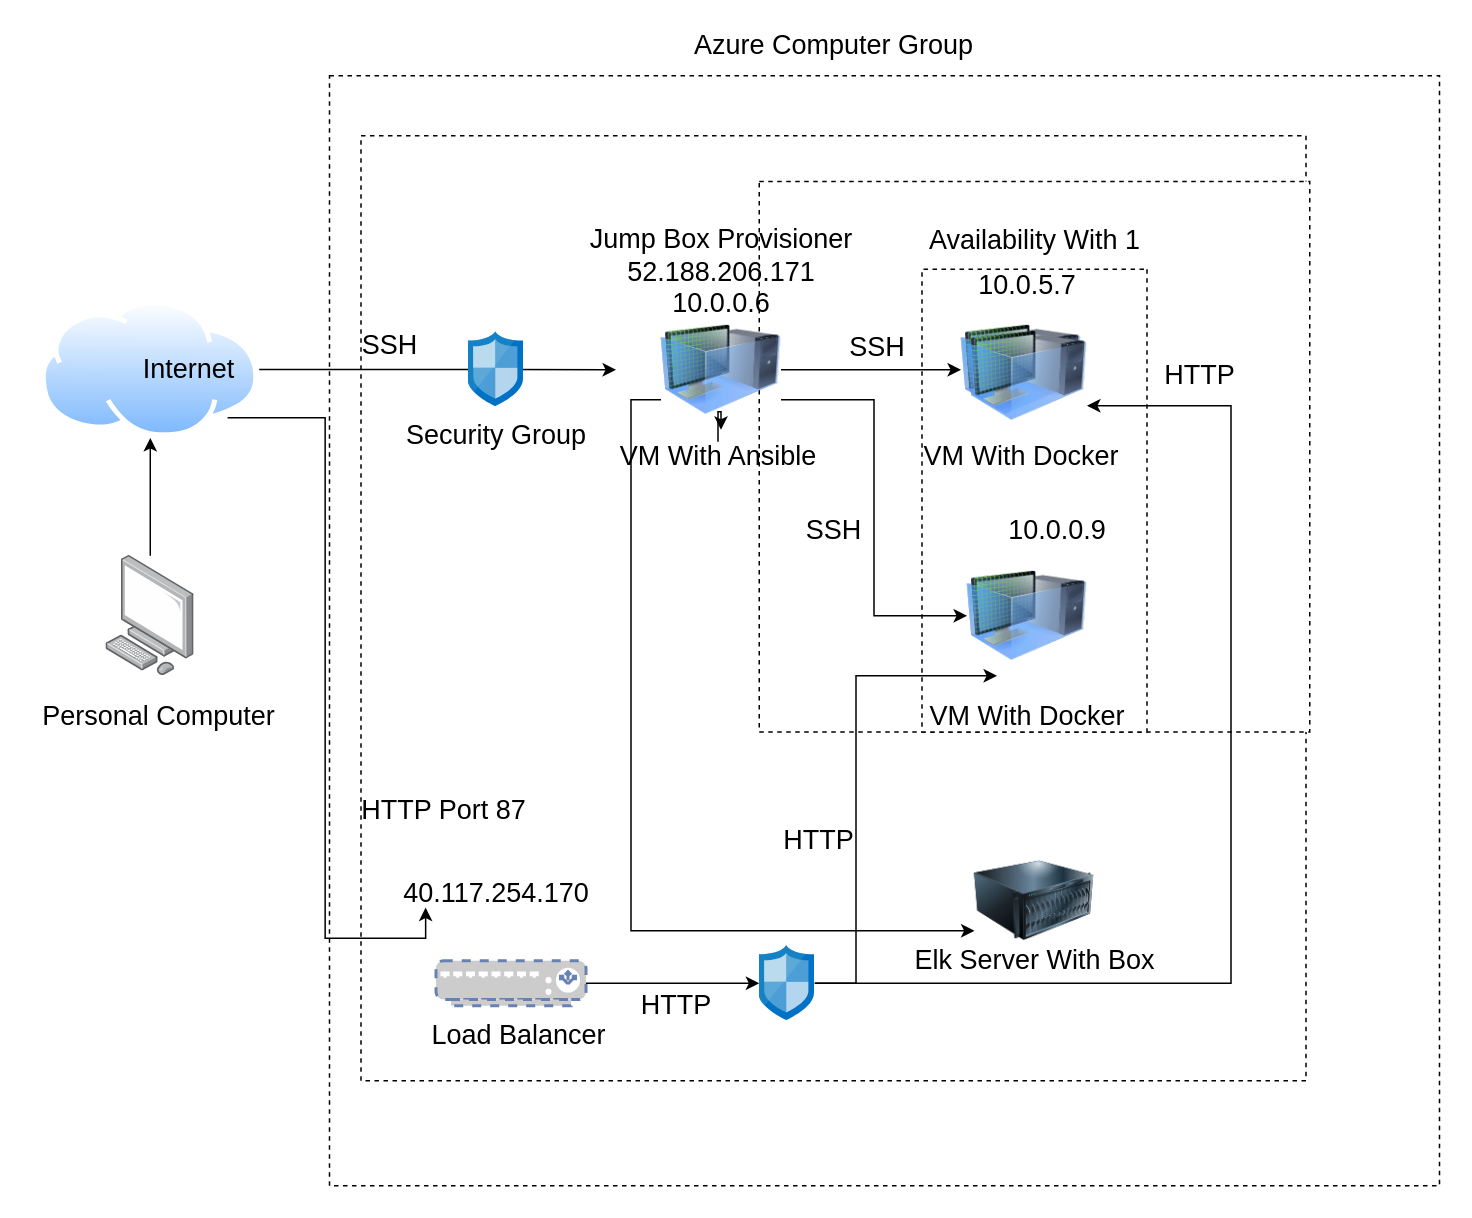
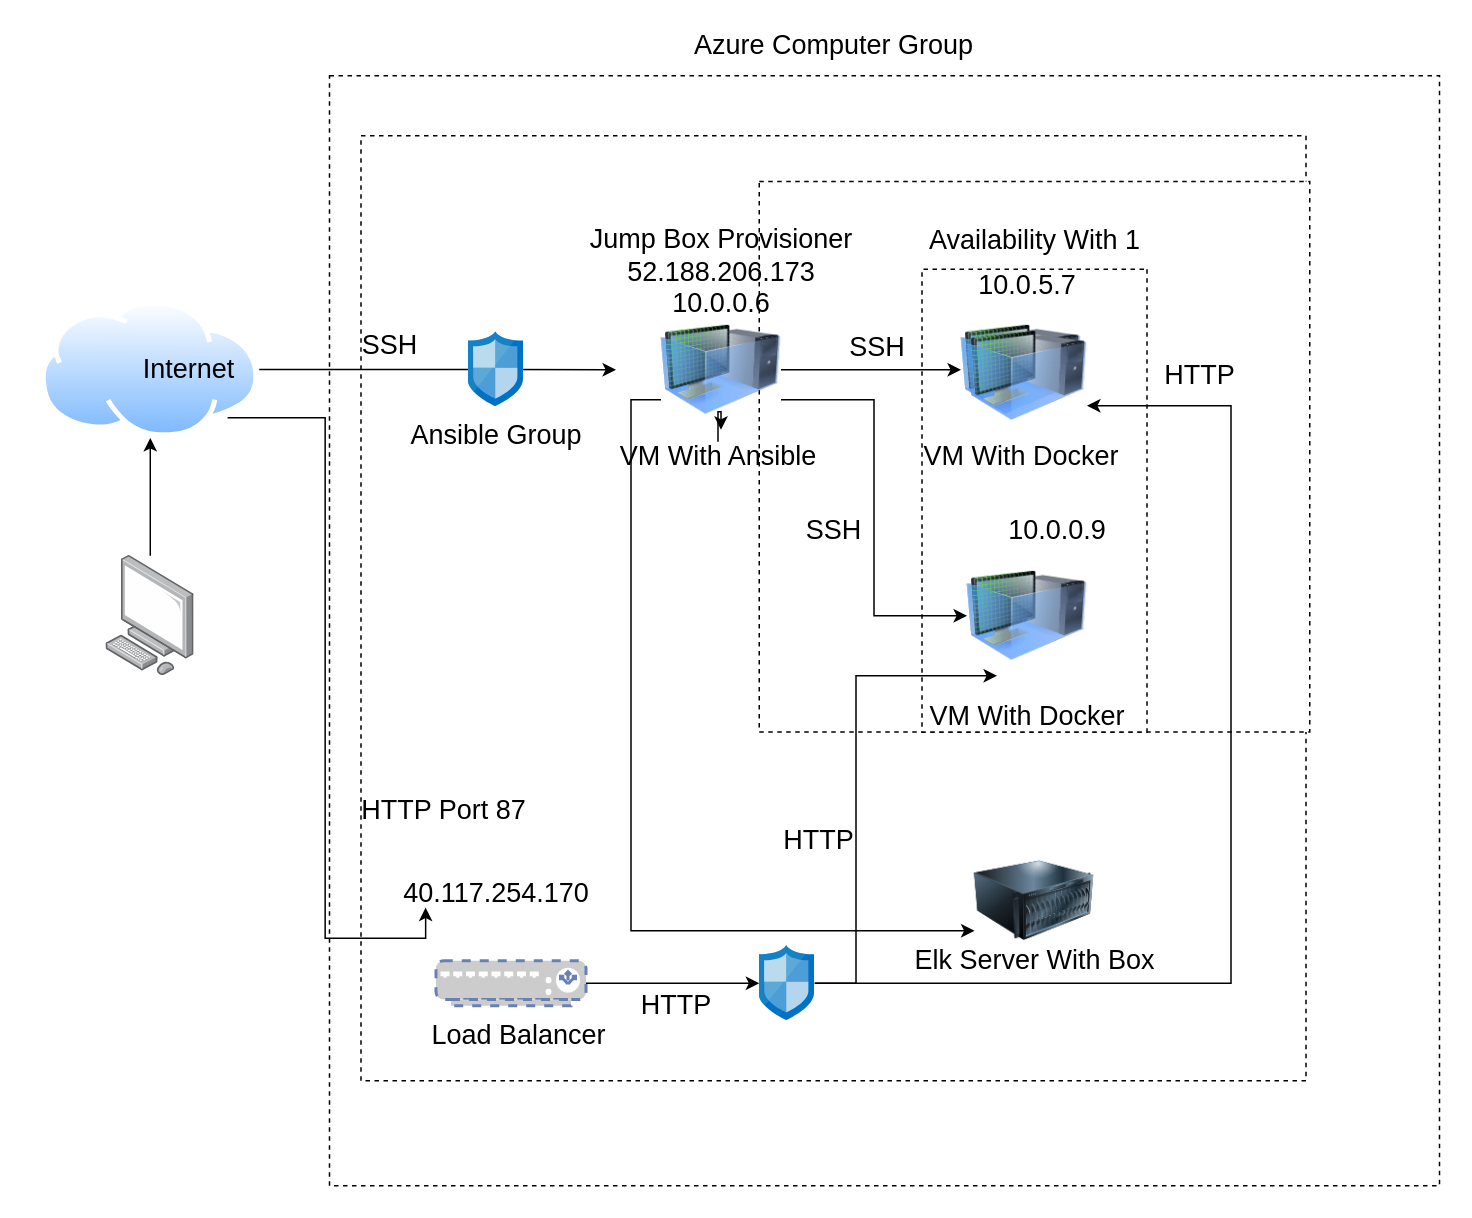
(722, 272) -> (722, 272)
(497, 436) -> (497, 436)
(158, 716) -> none
